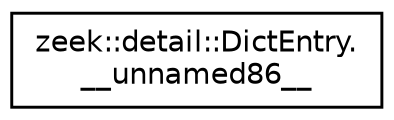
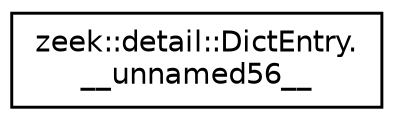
(197, 60) -> (197, 60)
